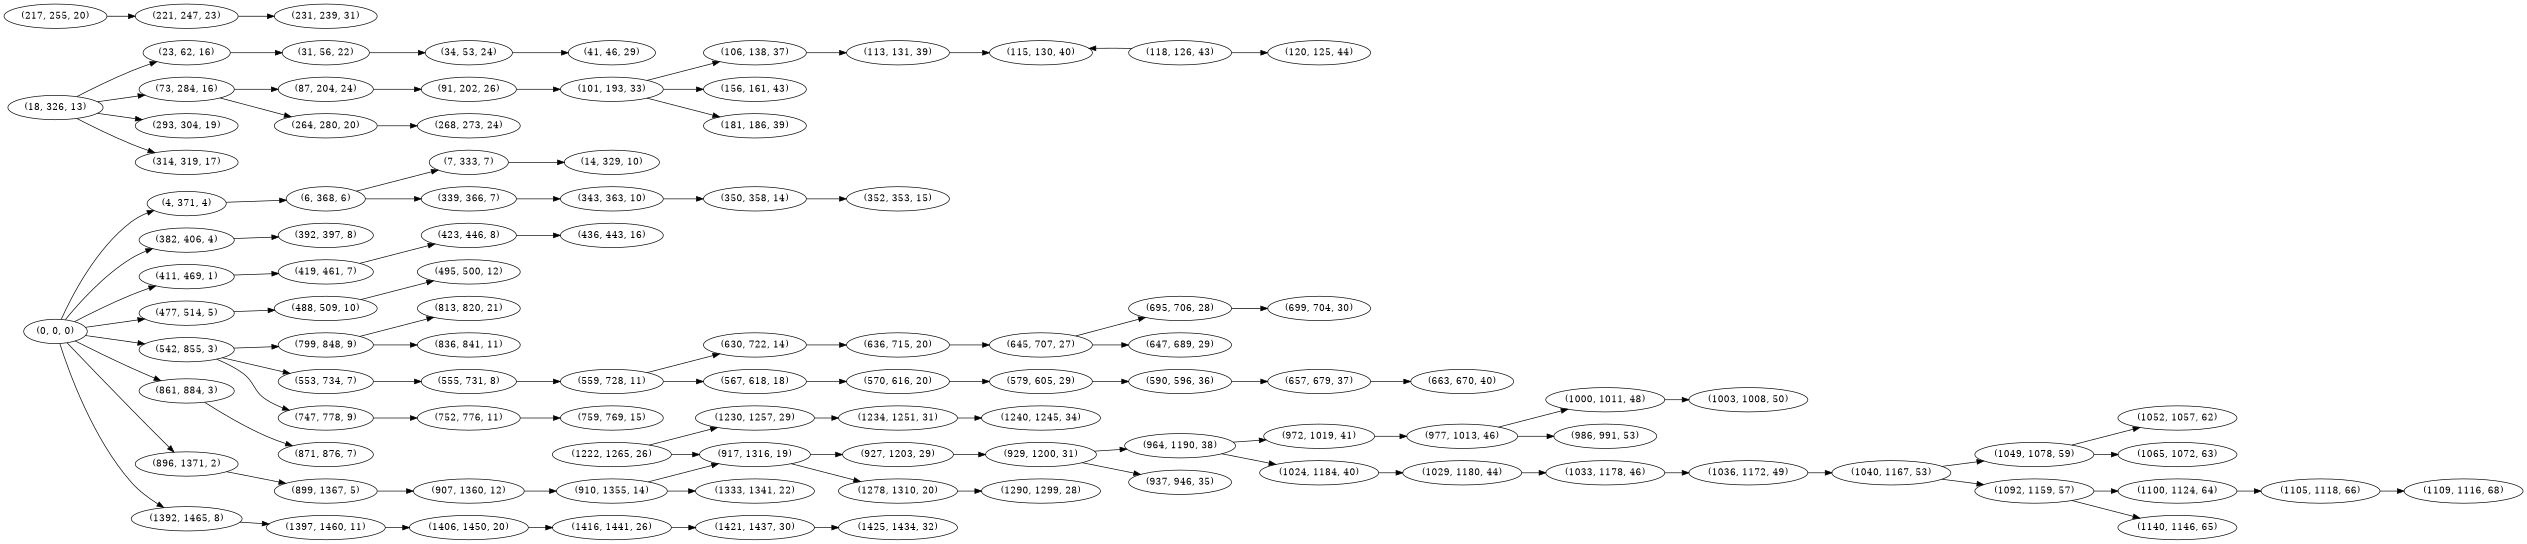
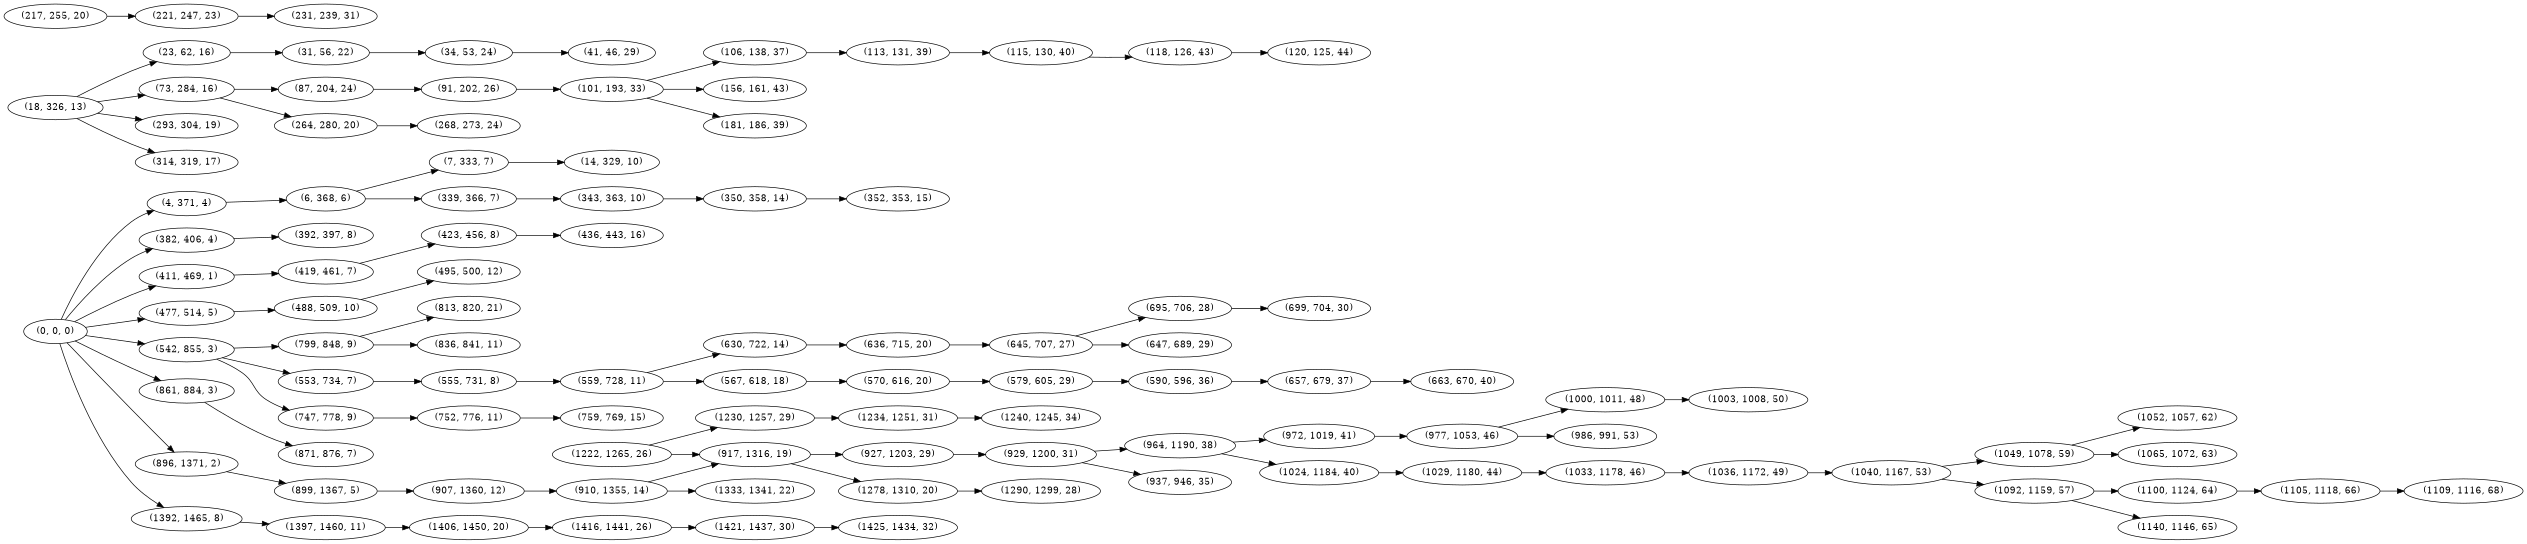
(1114, 48) -> (1107, 57)
(469, 235) -> (469, 235)
(1462, 436) -> (1462, 436)
